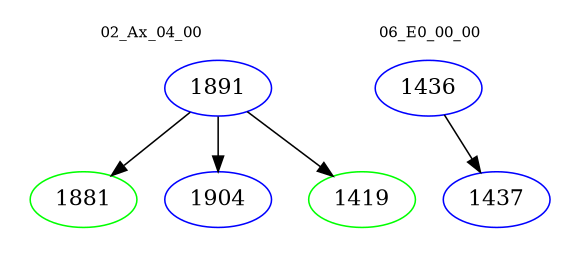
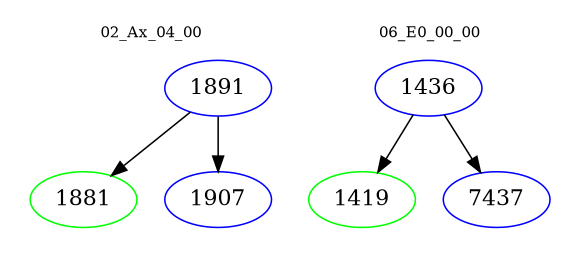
(275, 132) -> (400, 137)
(218, 200) -> (218, 200)
(497, 200) -> (497, 200)
